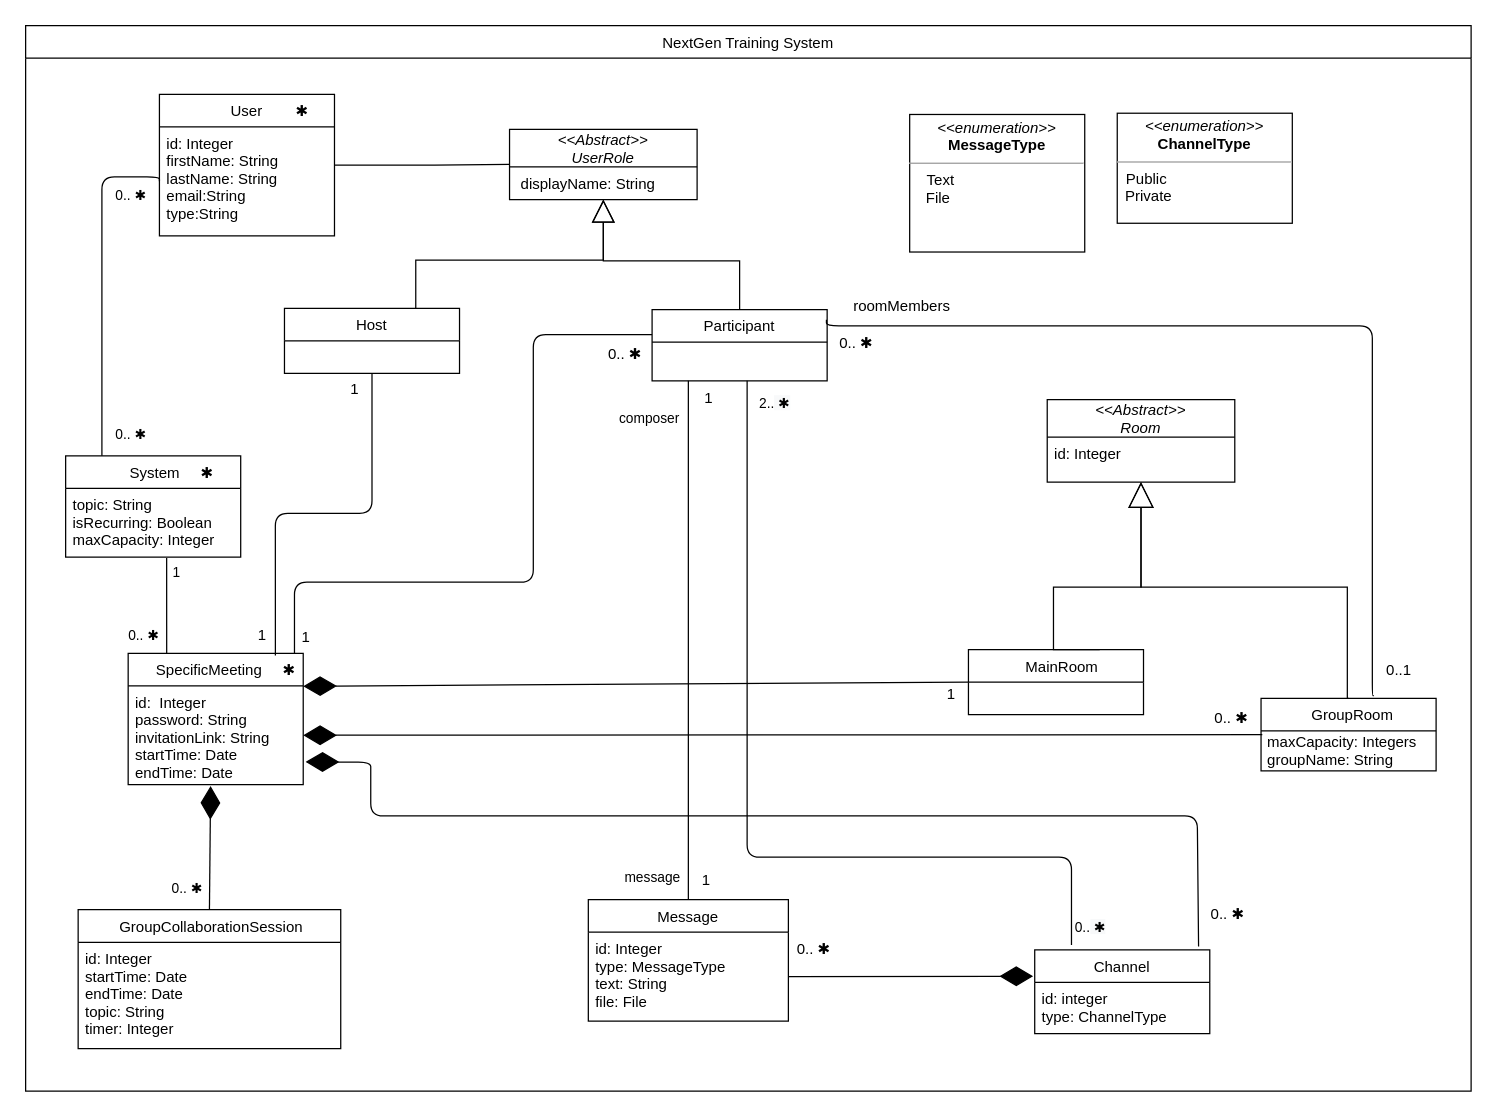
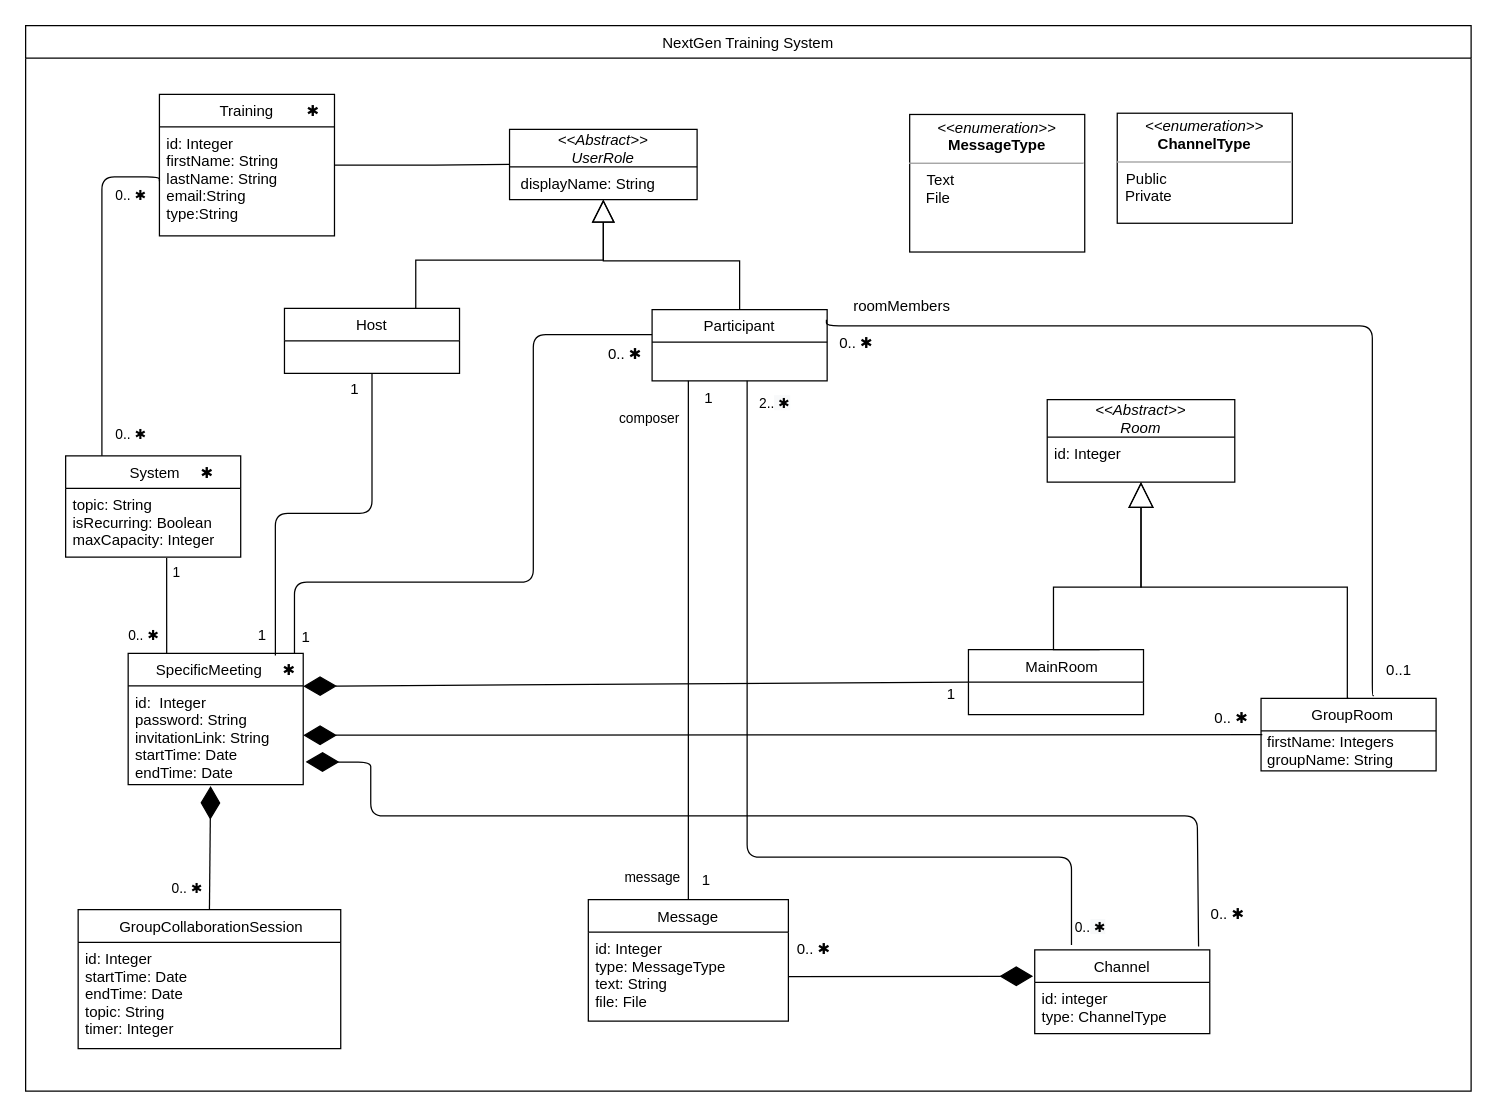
(246, 111) -> (246, 111)
(1345, 751) -> (1337, 751)
